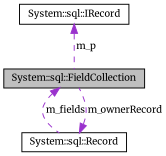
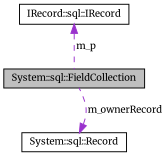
(74, 14) -> (74, 14)
(43, 115) -> none
